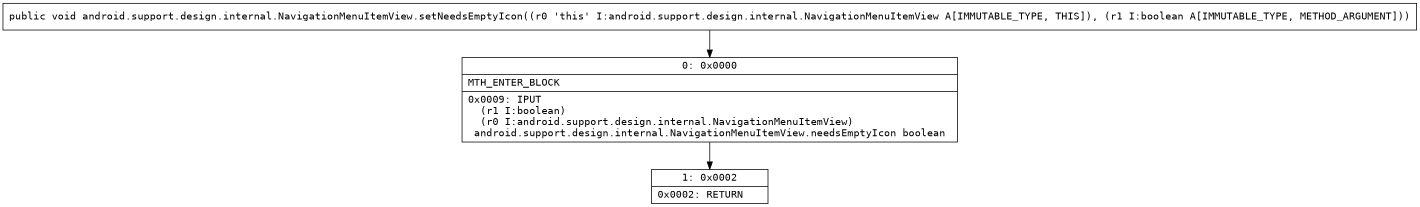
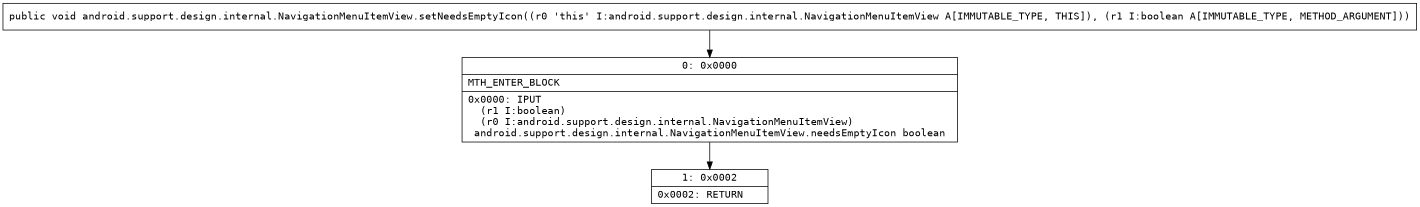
(511, 100) -> (511, 100)
